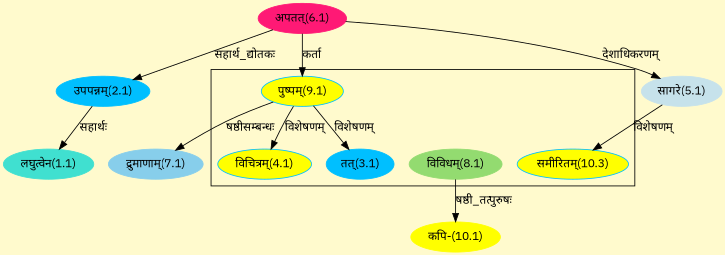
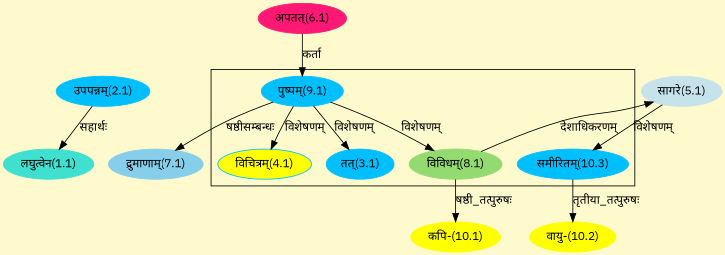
(501, 39) -> (561, 121)
(207, 53) -> none
(302, 91) -> (302, 91)
none -> (379, 122)
(573, 164) -> (573, 164)
none -> (573, 237)
